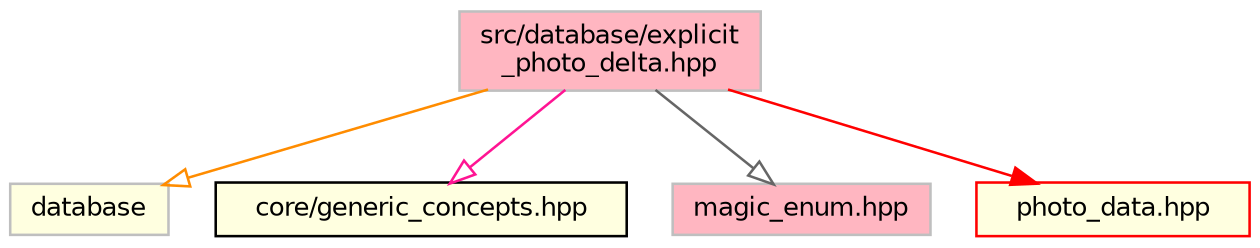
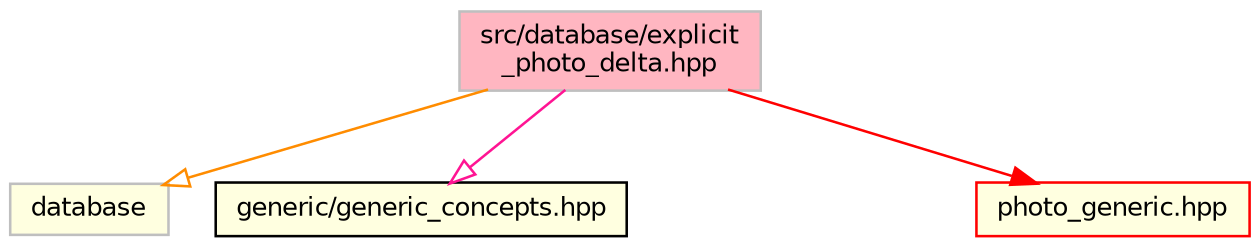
(421, 209) -> (421, 209)
(802, 209) -> none
(1113, 209) -> (1113, 209)
